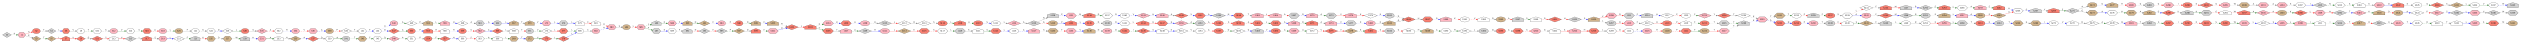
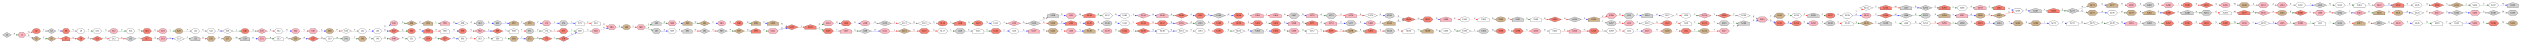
(411, 23) -> (411, 23)
